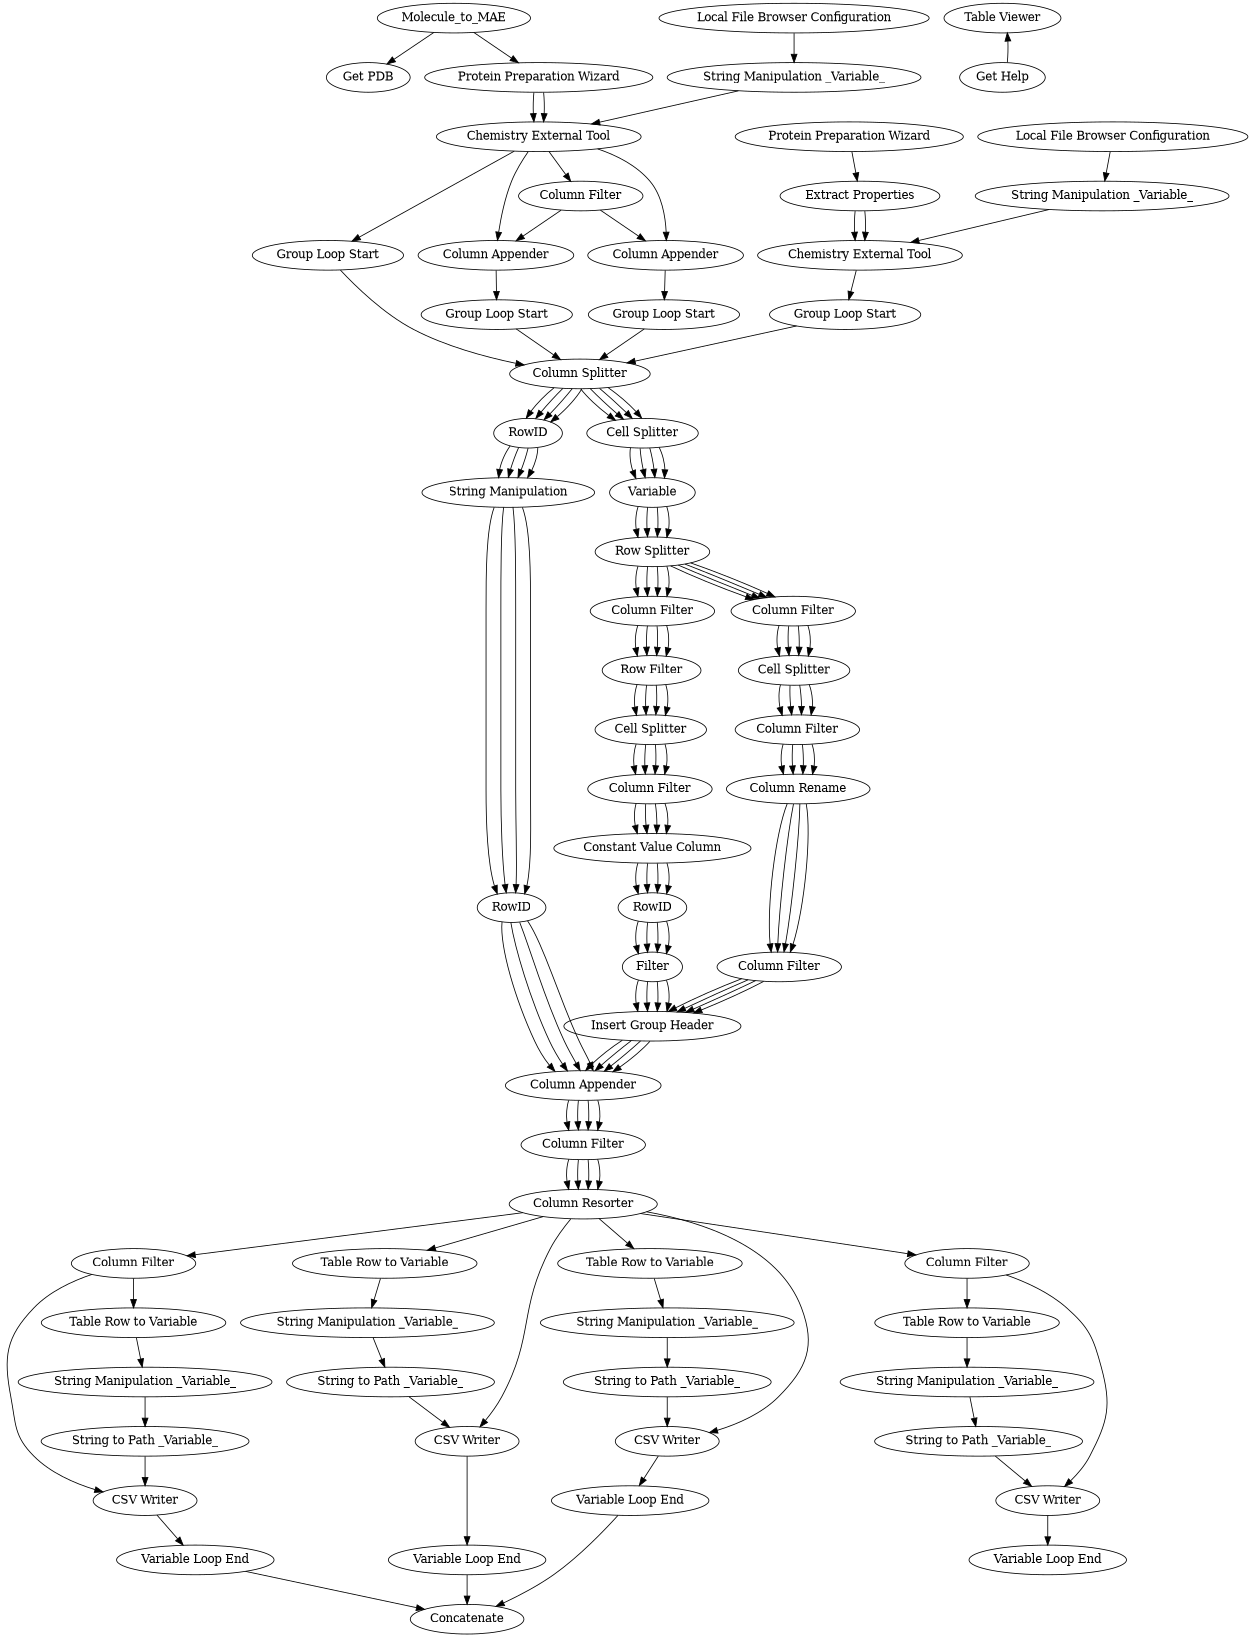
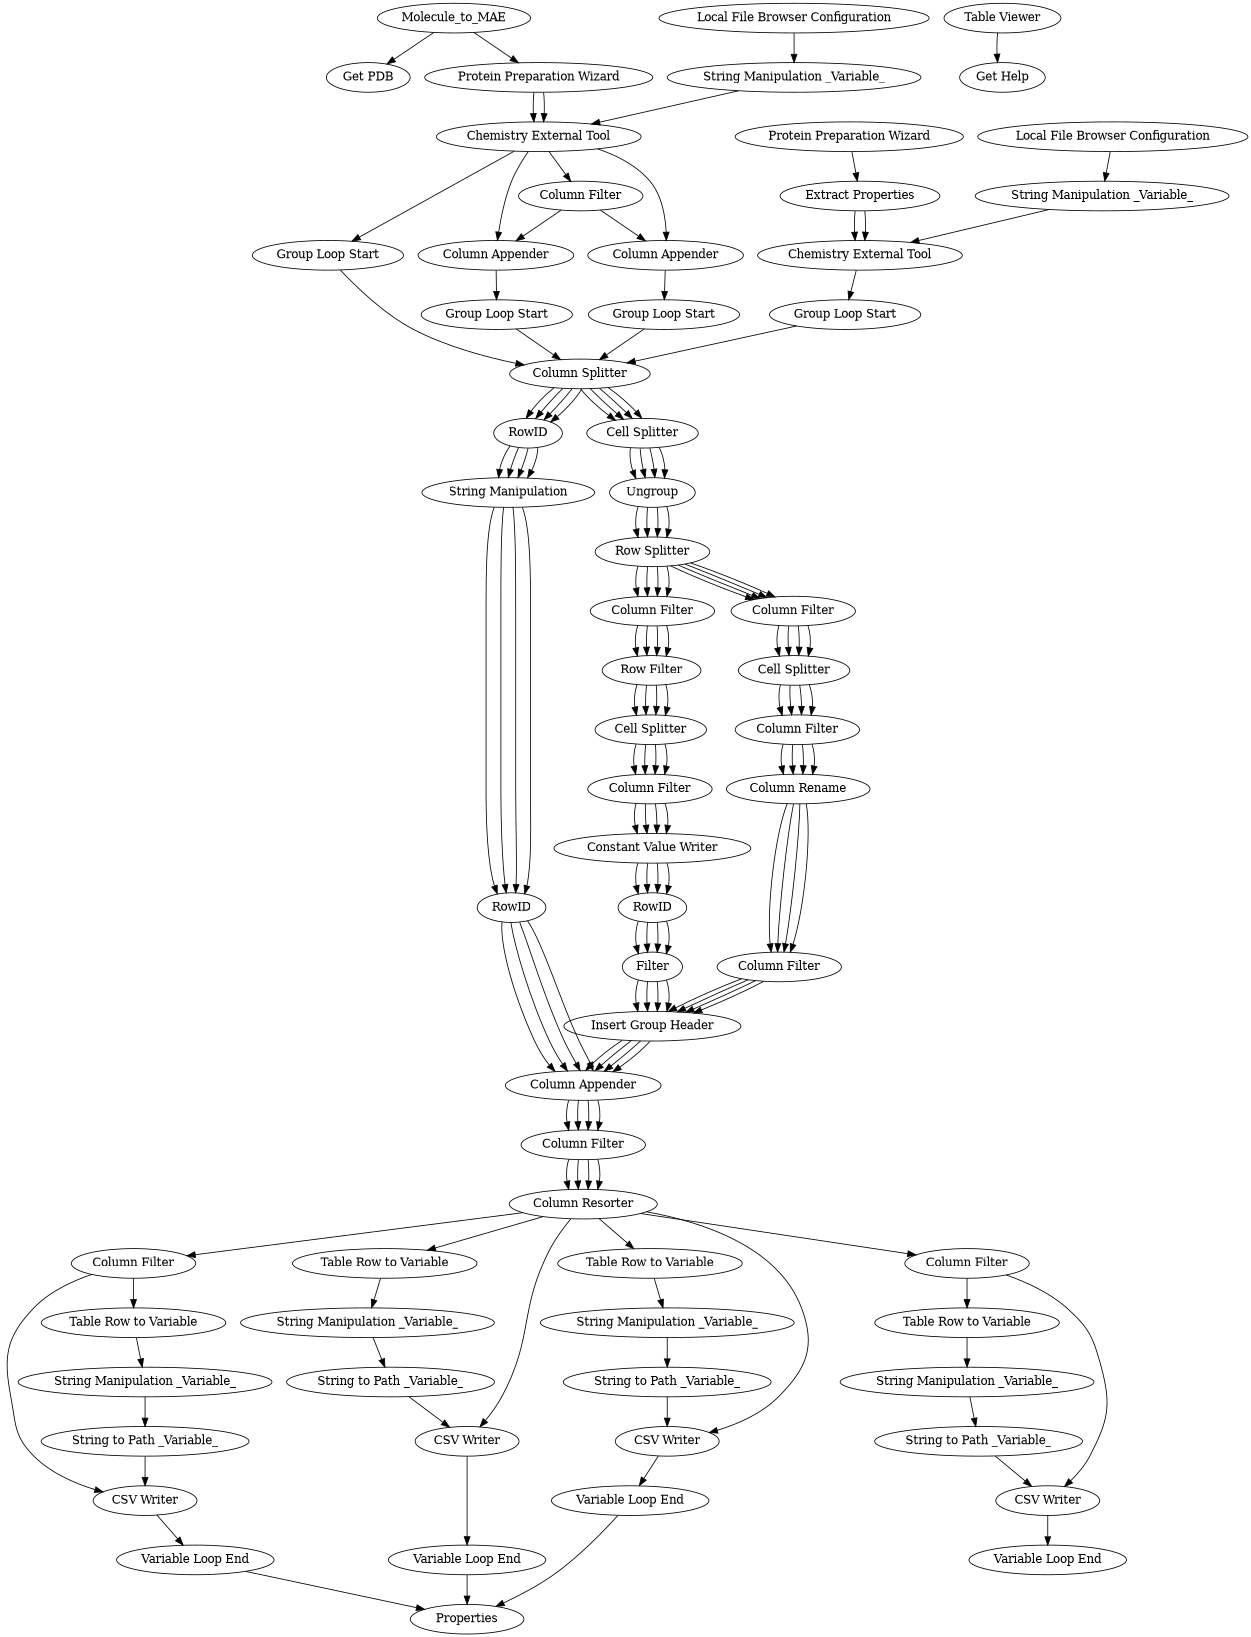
(1008, 52) -> (997, 43)
(652, 493) -> (652, 493)
(652, 848) -> (652, 848)
(467, 1619) -> (467, 1619)
